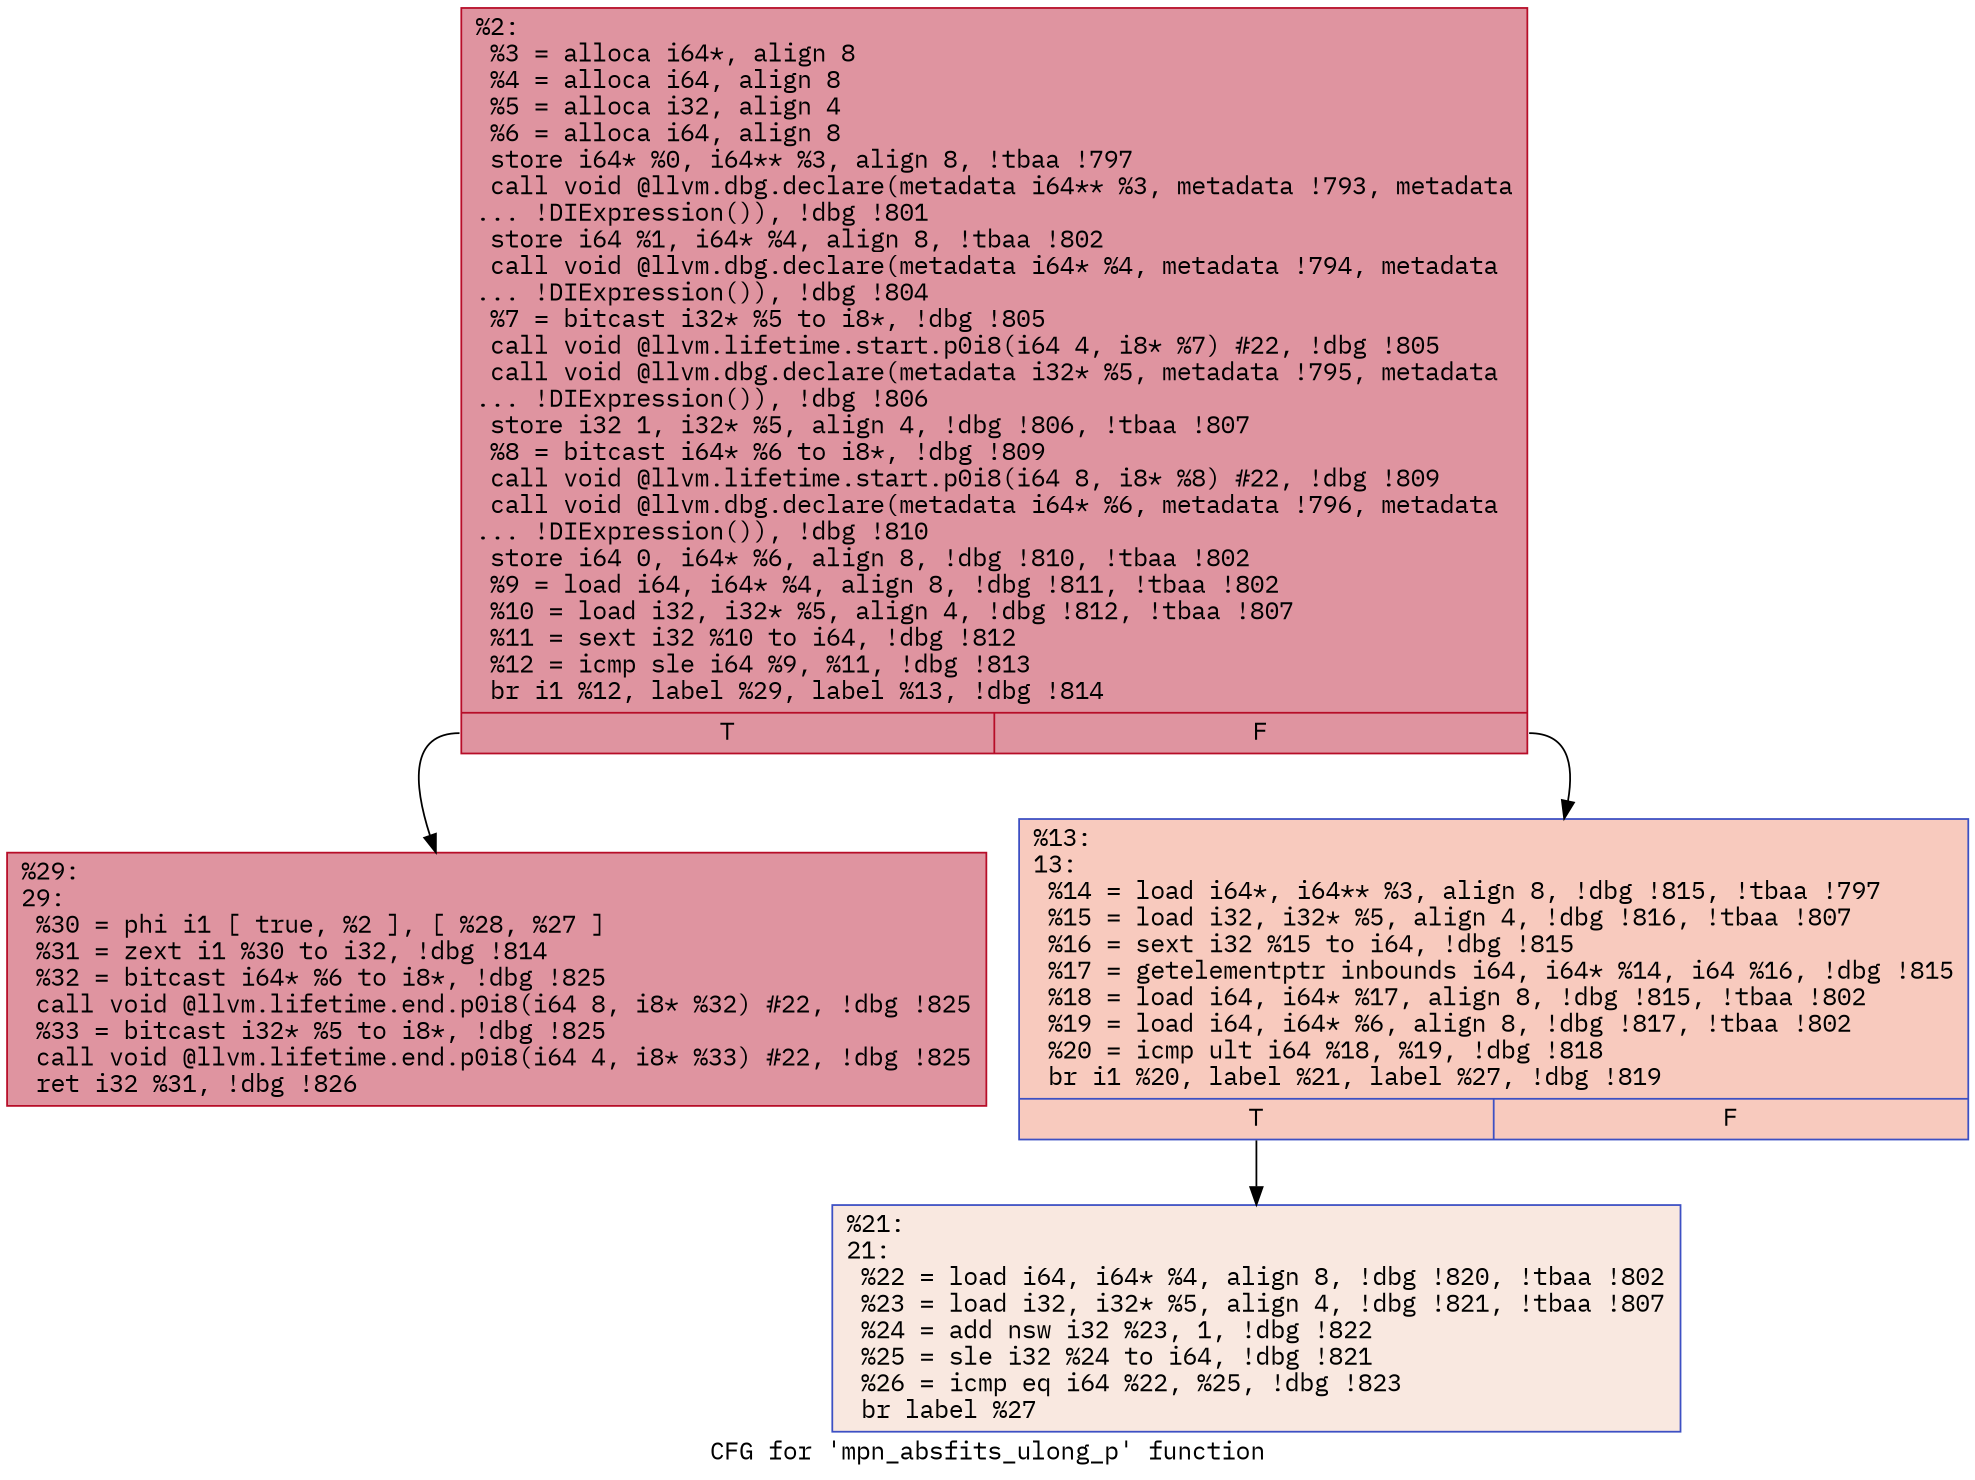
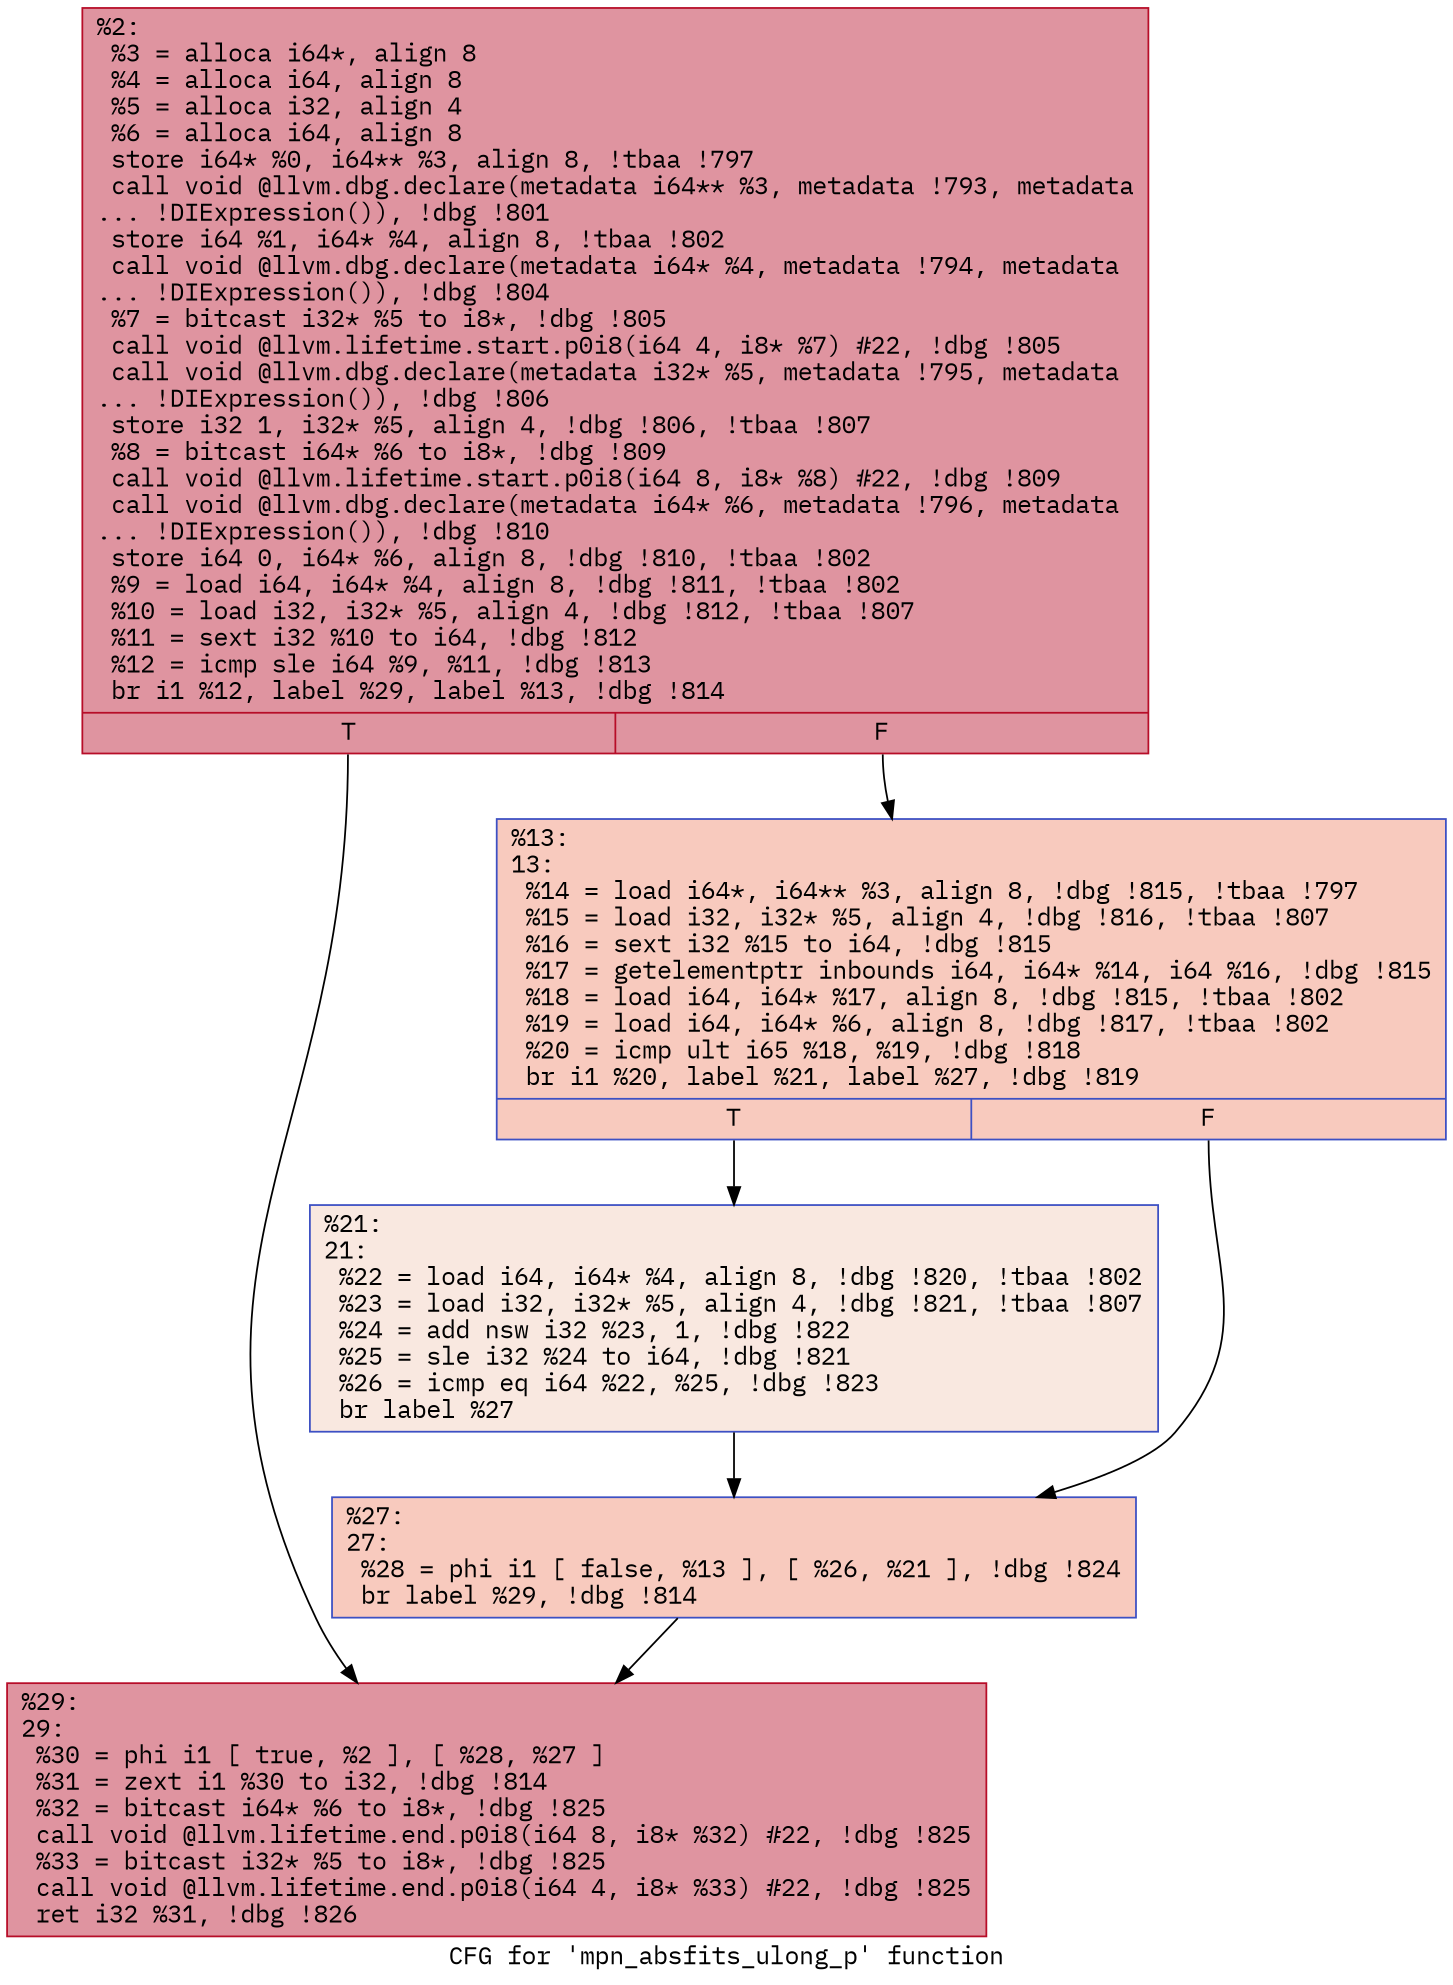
(1318, 1051) -> (796, 1051)
none -> (734, 1557)
